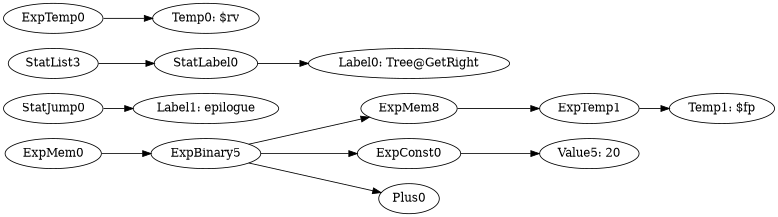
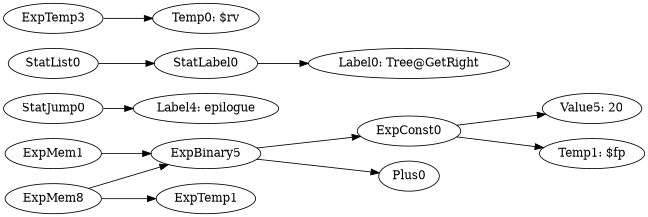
(53, 18) -> (53, 18)
(53, 63) -> (53, 63)
(206, 109) -> (206, 109)
(650, 109) -> (496, 142)
(305, 132) -> (124, 178)
(53, 154) -> (53, 154)
